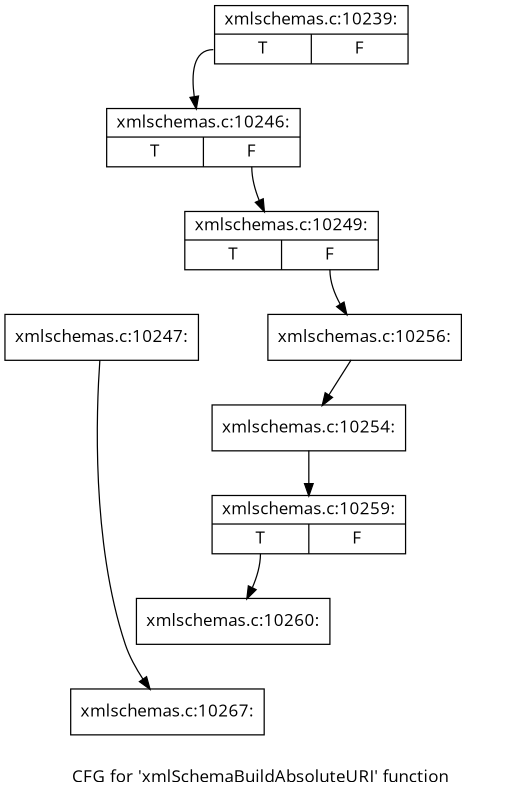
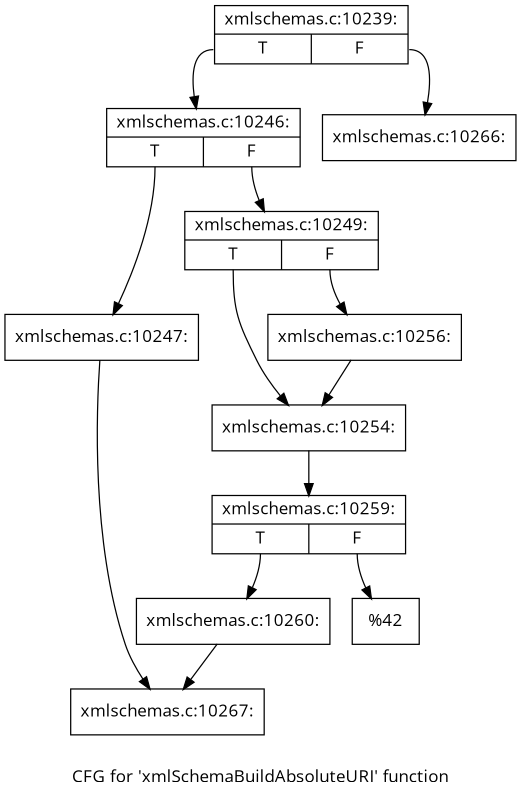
none -> (419, 138)
none -> (144, 237)
none -> (246, 337)
none -> (386, 621)
none -> (204, 662)
